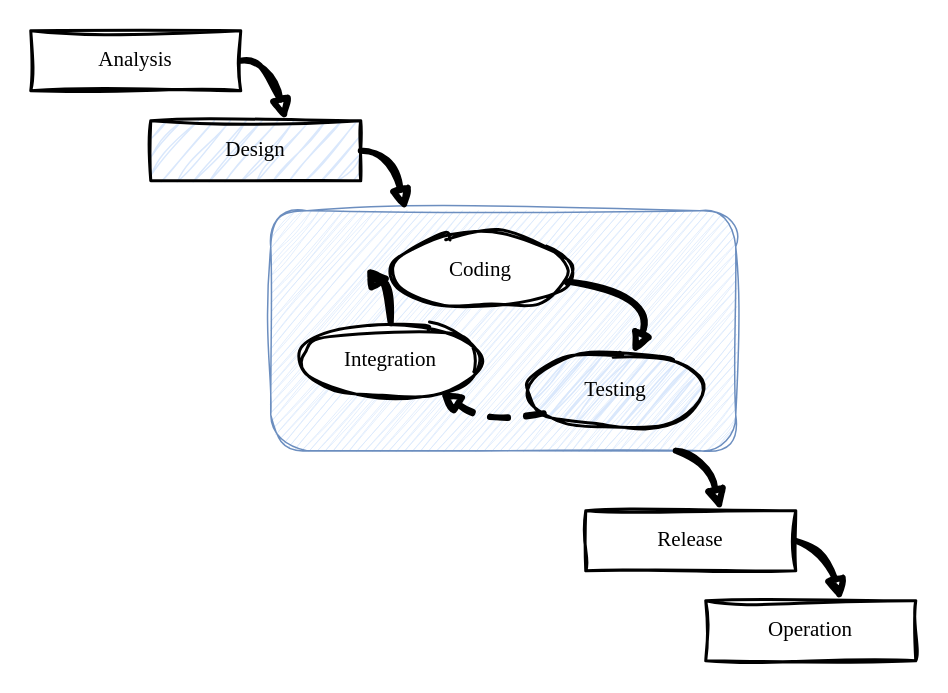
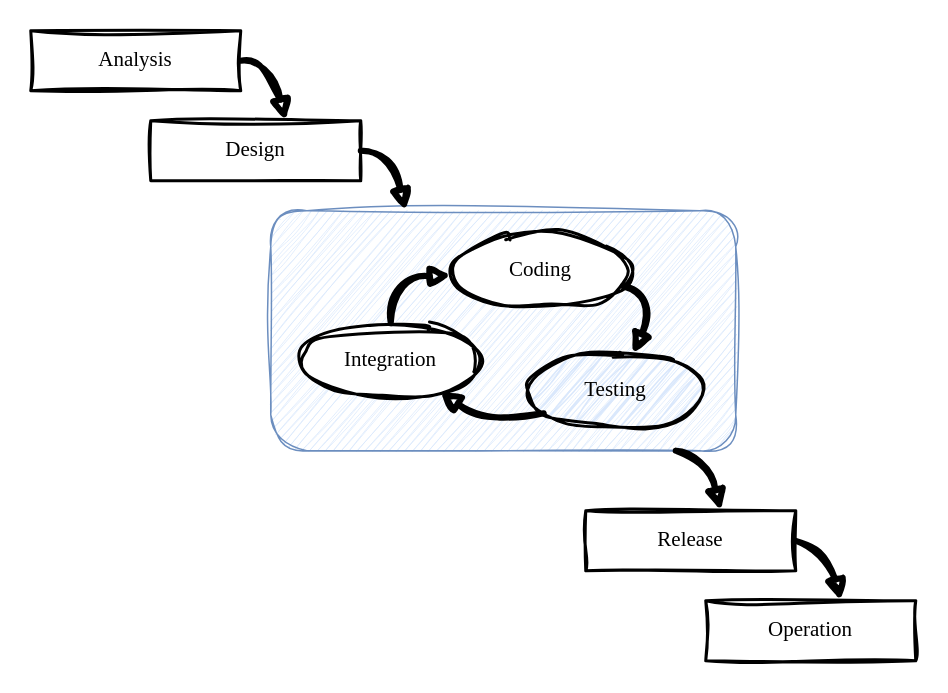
(256, 151) -> (256, 151)
(481, 271) -> (541, 271)
(474, 412) -> (474, 412)
